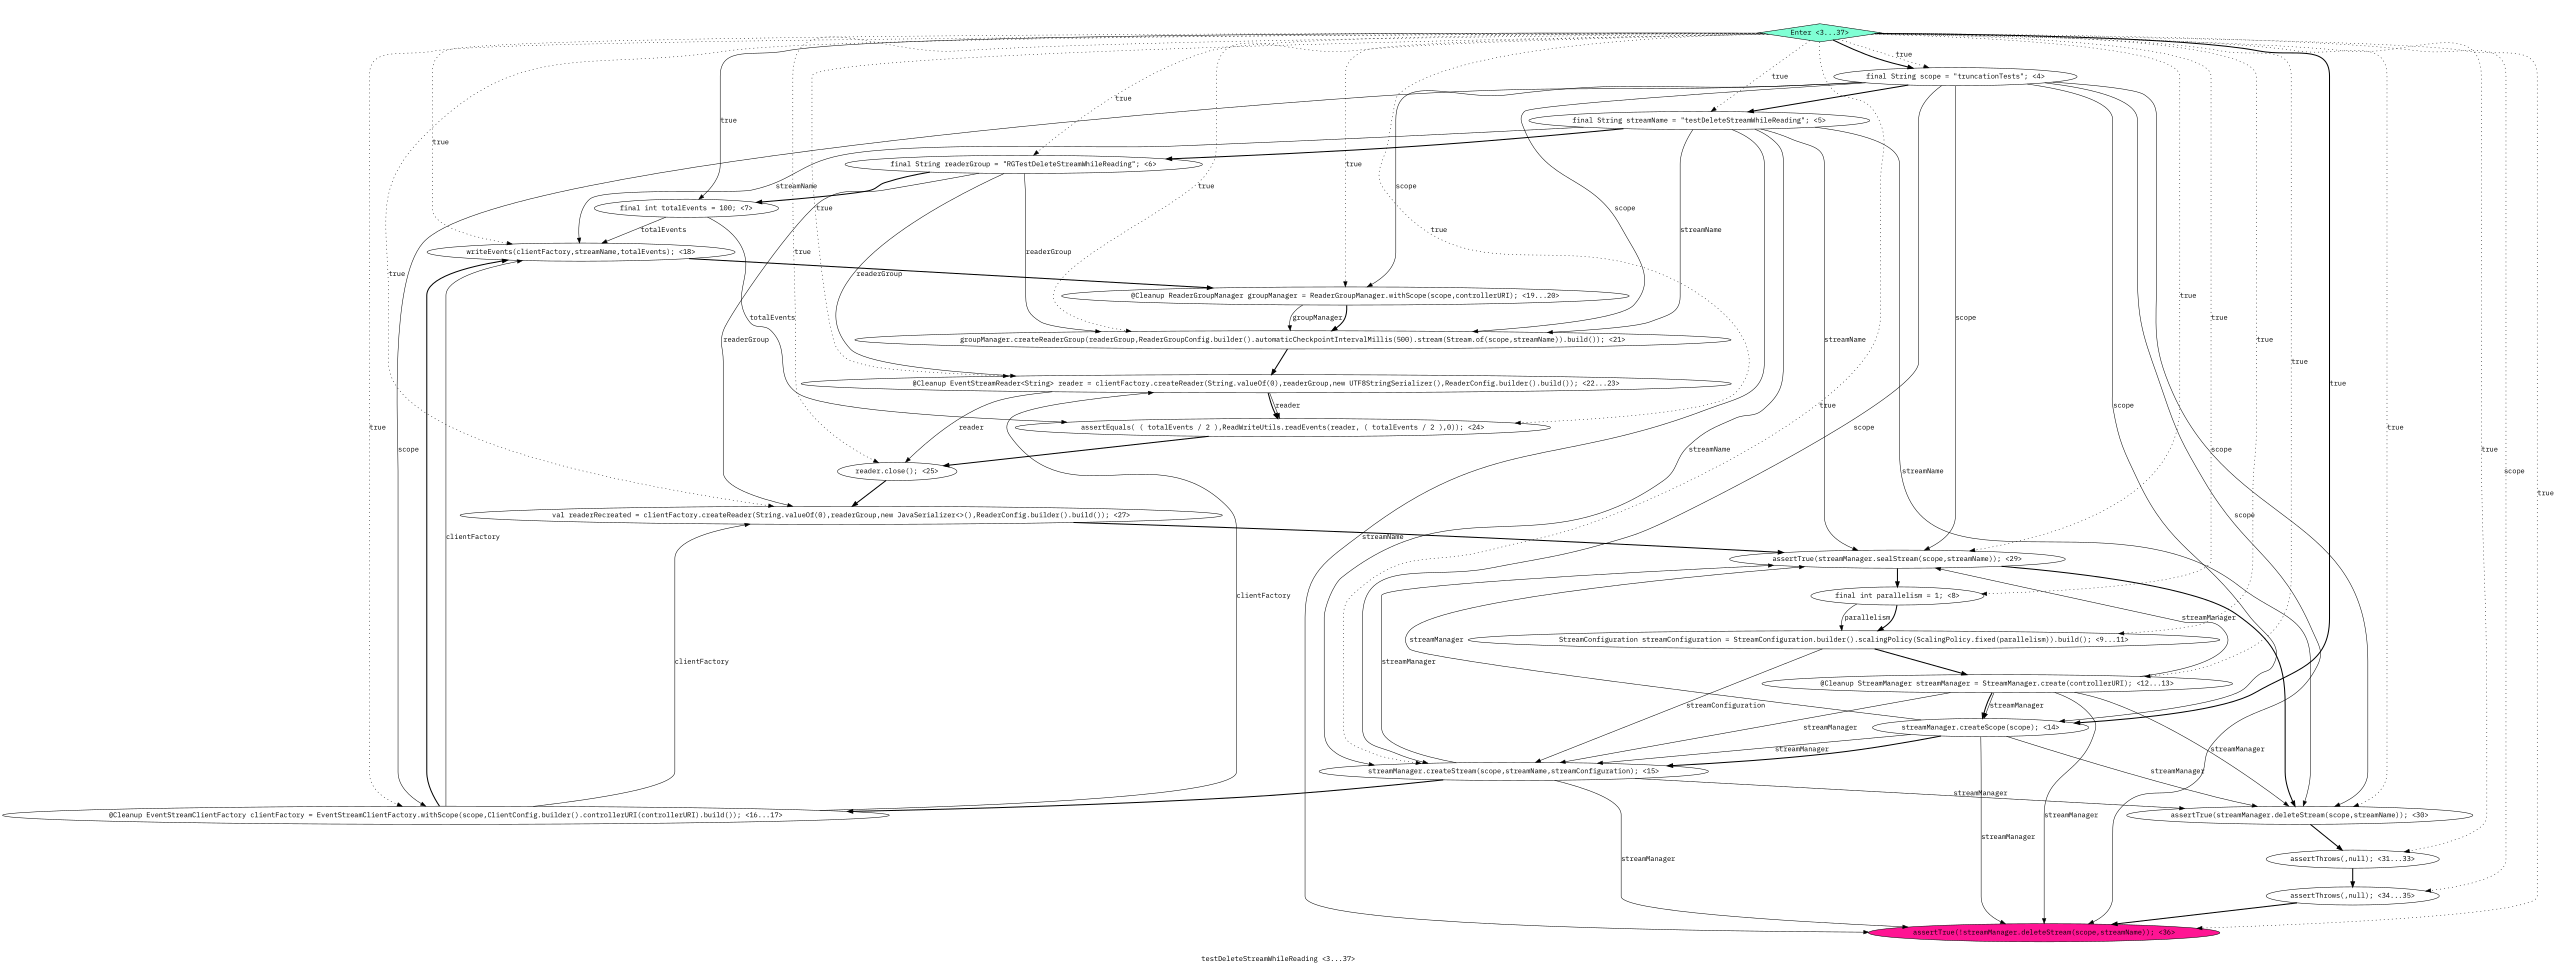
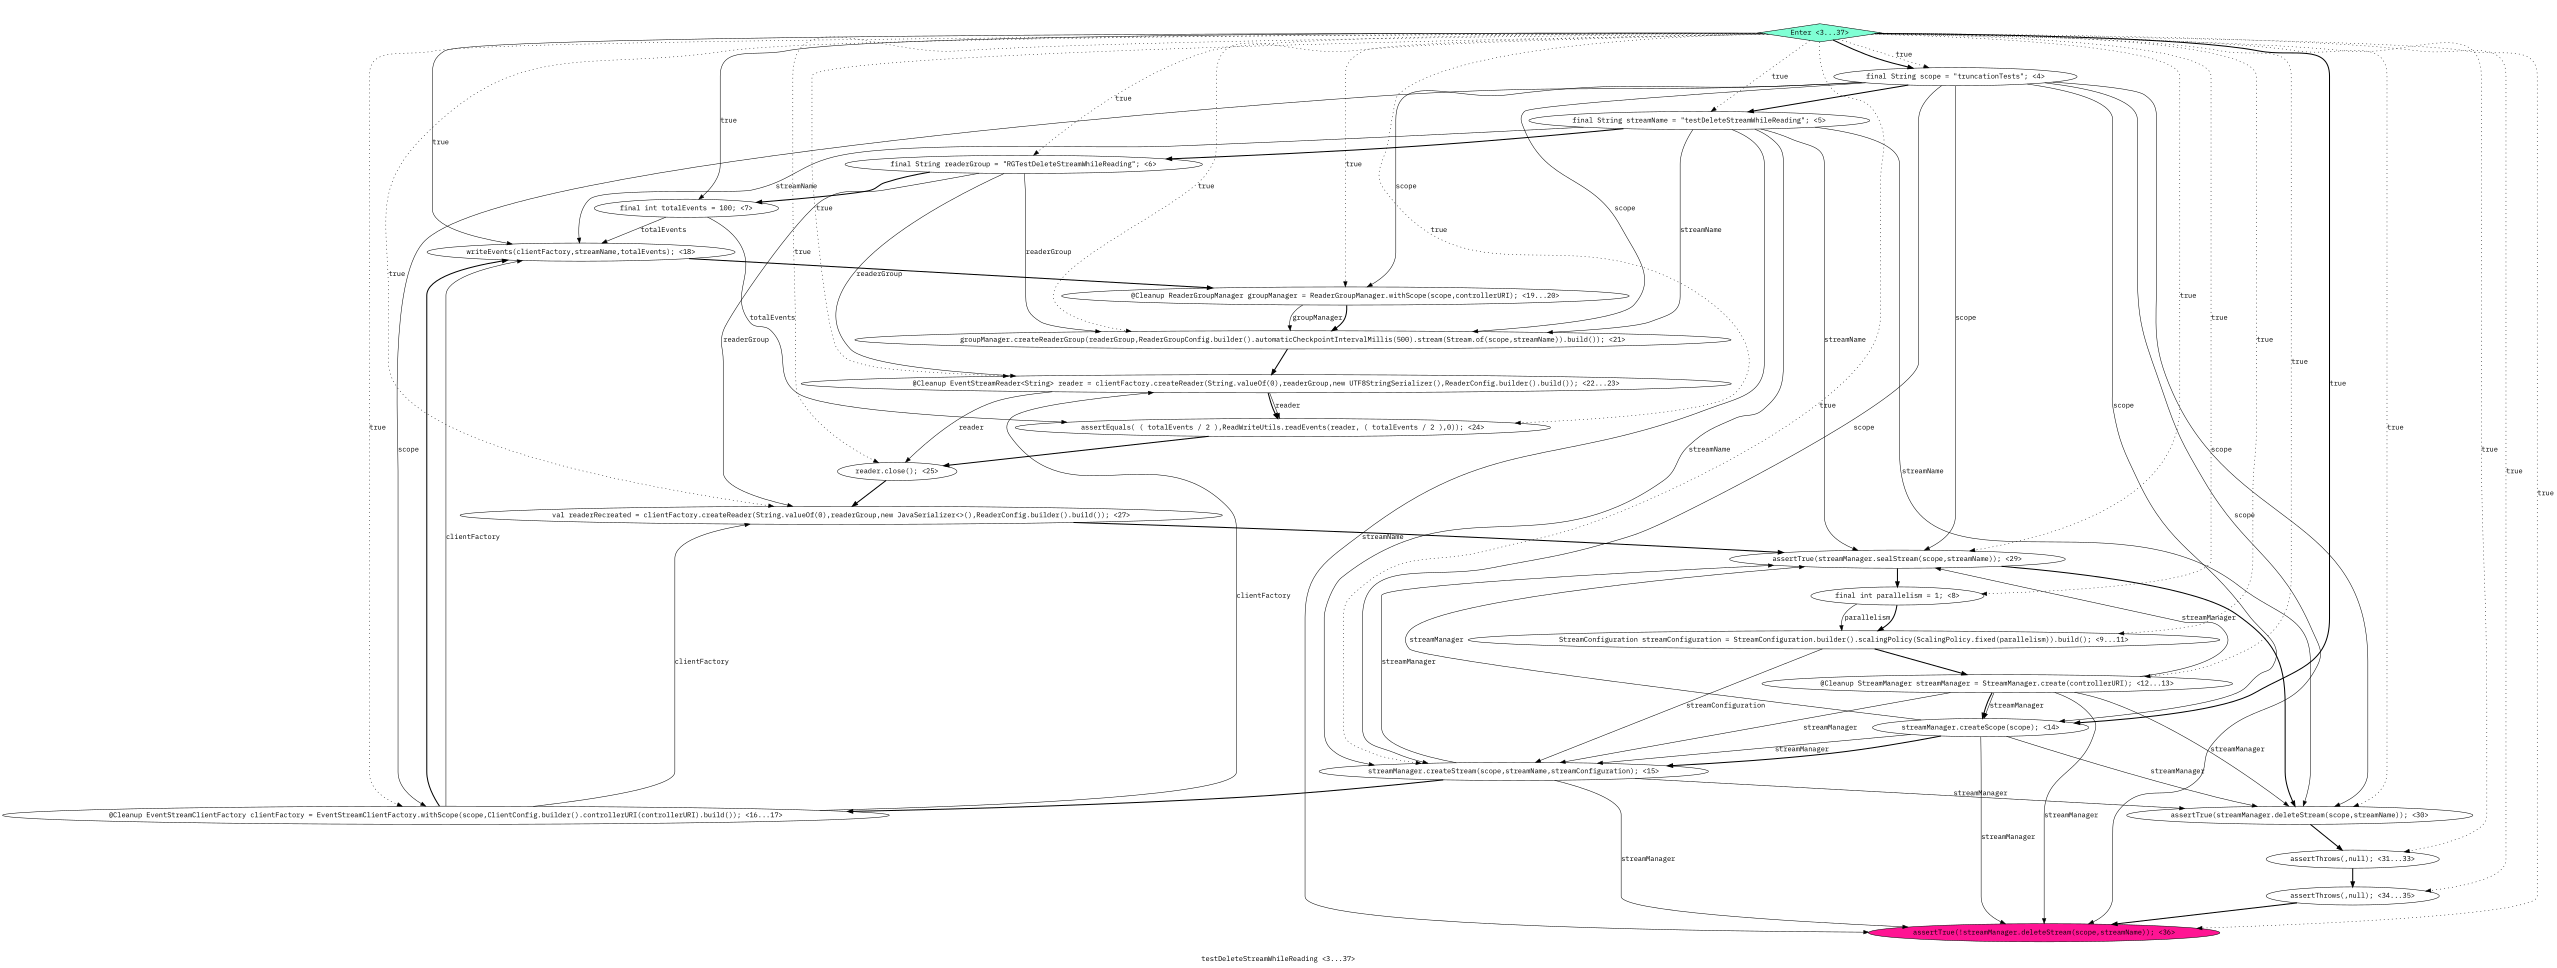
(978, 36) -> (978, 36)
(2515, 471) -> (2515, 471)
